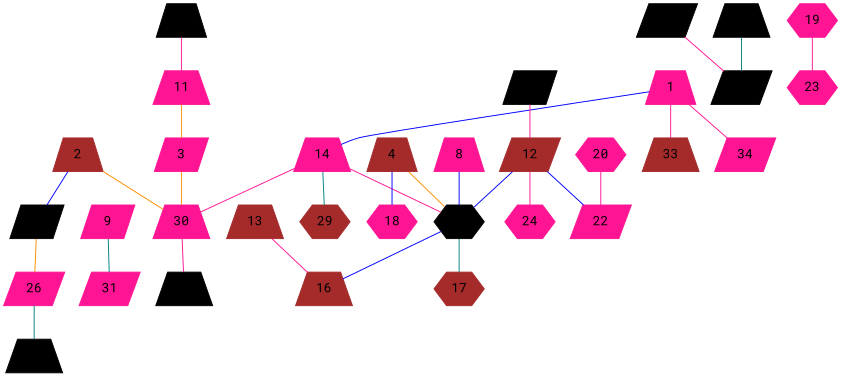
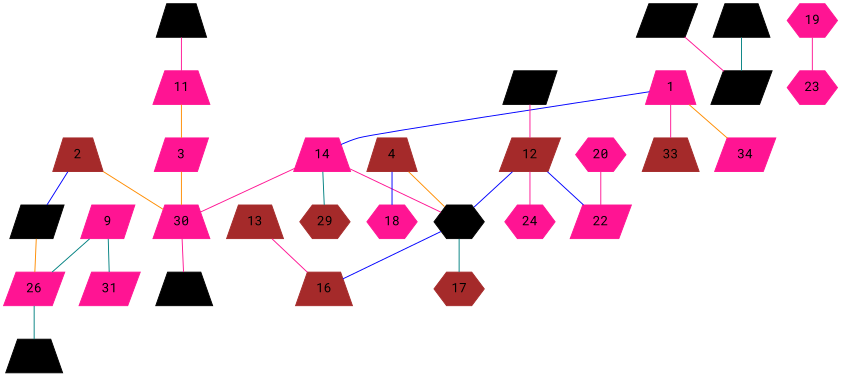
(708, 121) -> (708, 121)
(459, 155) -> none
none -> (71, 255)
